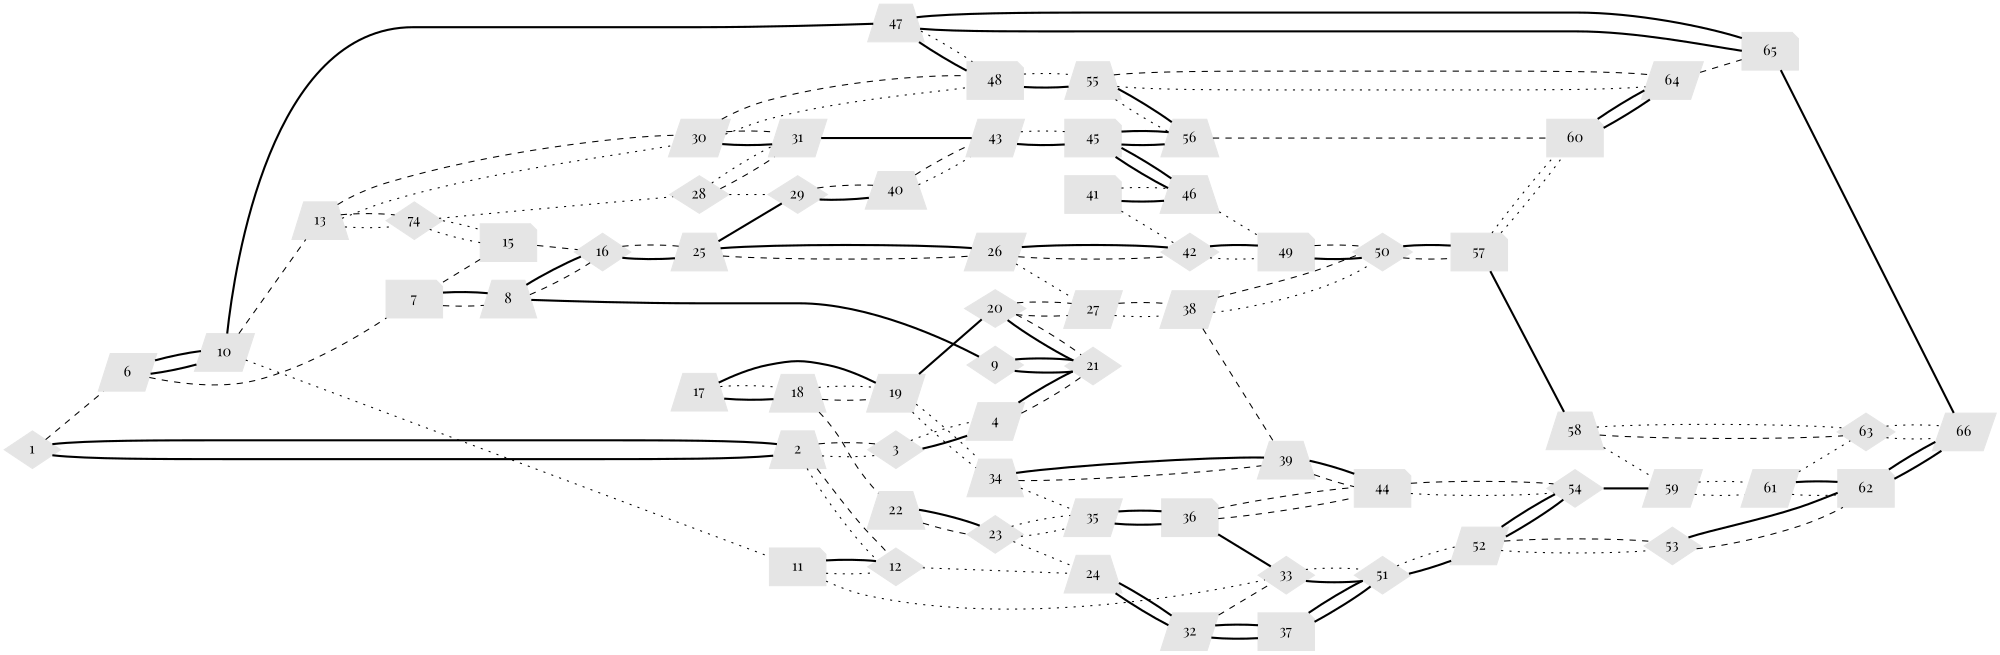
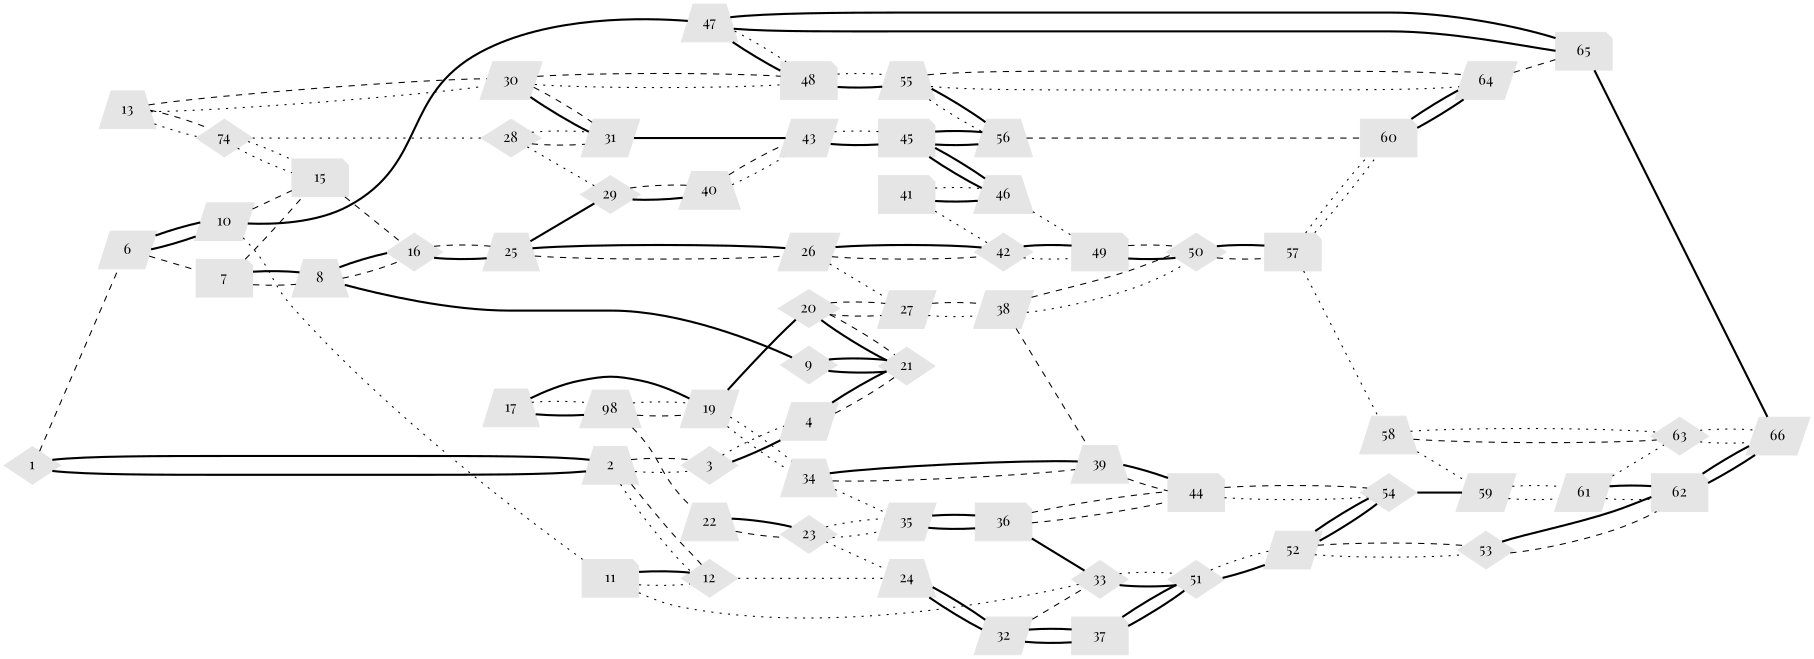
(272, 287) -> (272, 200)
(1527, 342) -> (1341, 343)
(798, 393) -> (610, 409)
